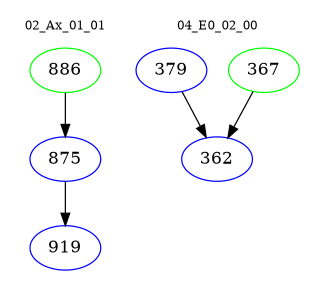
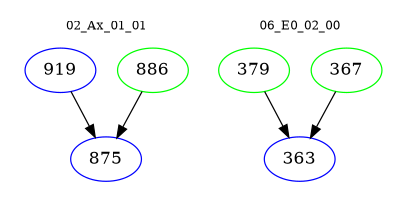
(218, 27) -> (300, 27)
(171, 70) -> (254, 70)
(217, 159) -> (300, 159)
(65, 197) -> (80, 109)
